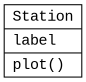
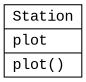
(35, 40) -> (30, 40)
